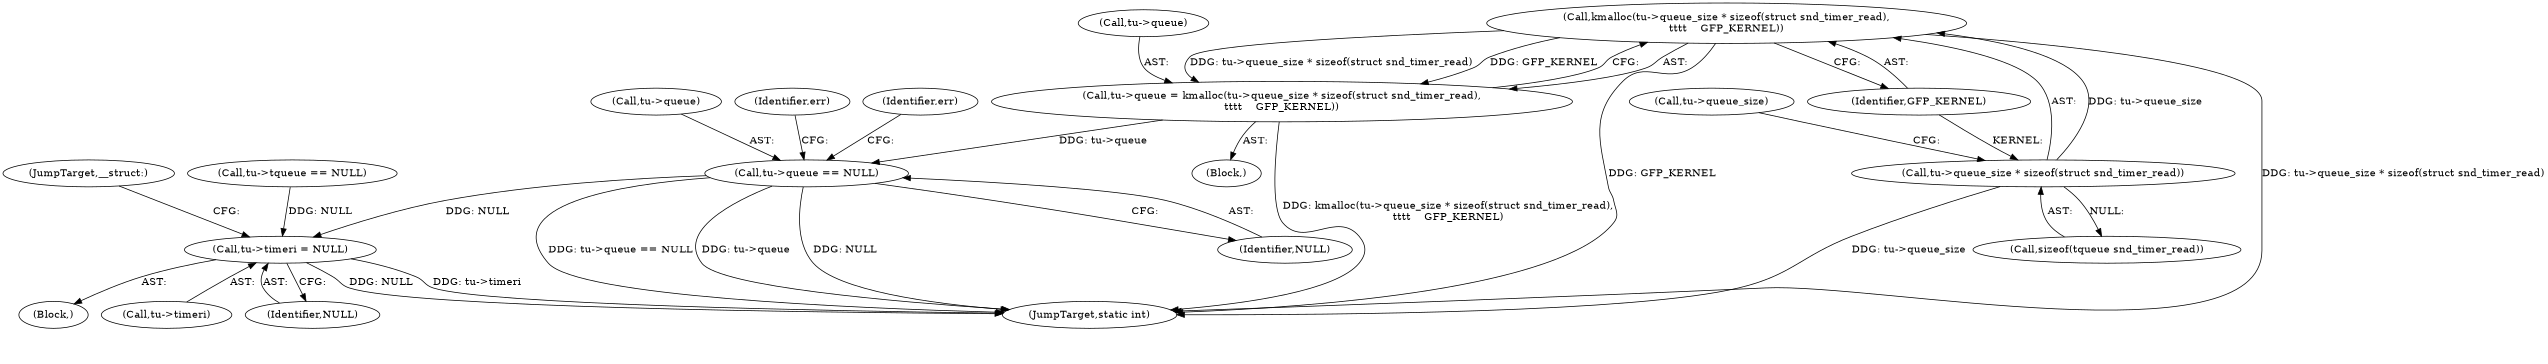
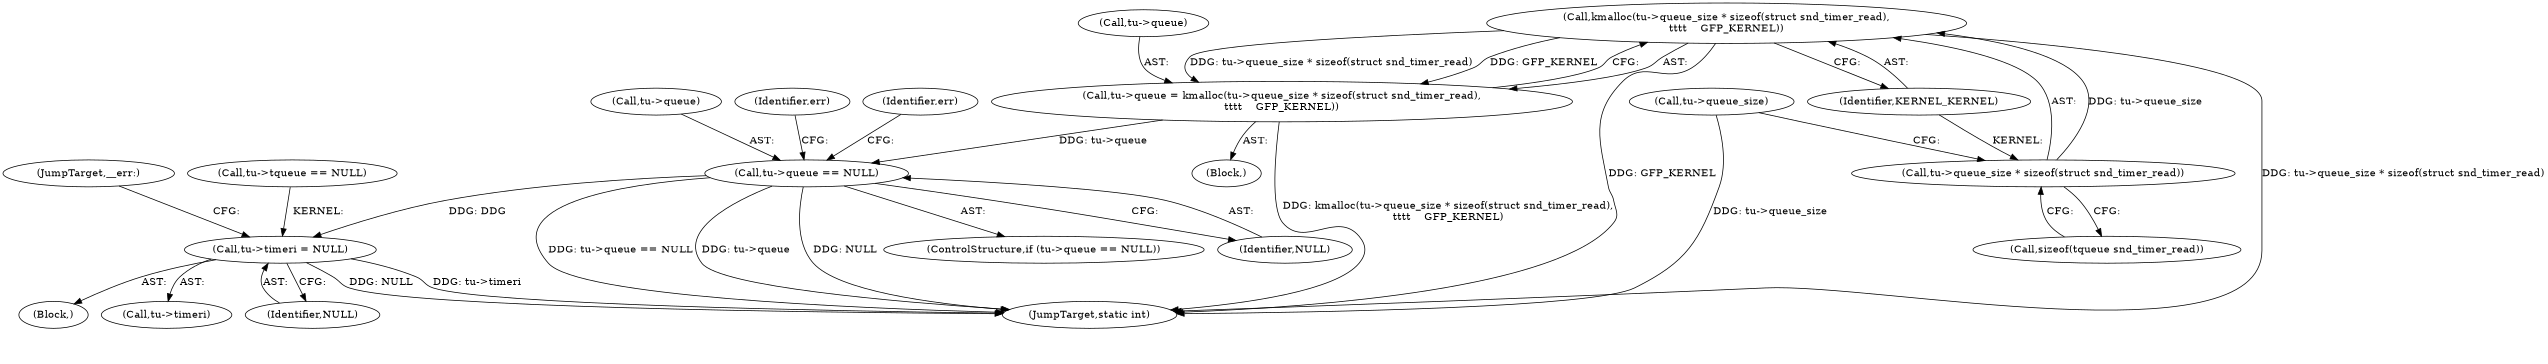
(1919, 102) -> (1919, 102)
(89, 173) -> (89, 173)
(320, 212) -> (320, 212)
(478, 212) -> (478, 212)
(2062, 212) -> (2062, 212)
(2109, 212) -> (2109, 212)
none -> (1044, 250)
(218, 284) -> (186, 272)
(1603, 304) -> (1515, 304)
